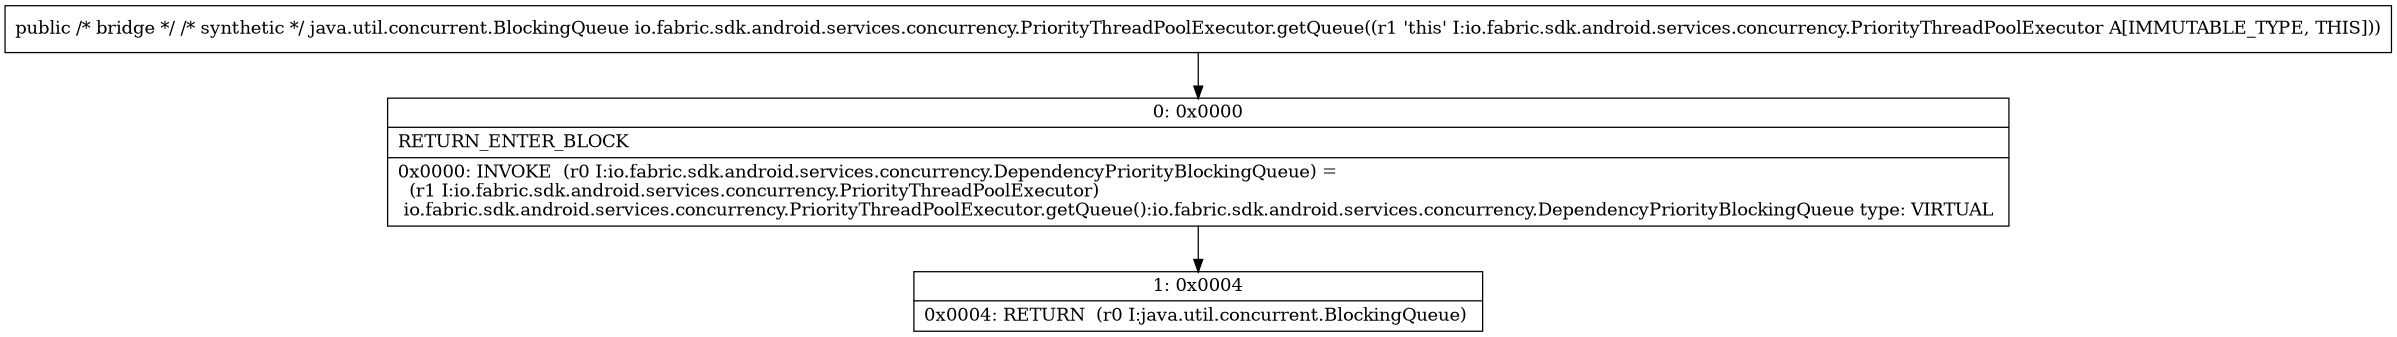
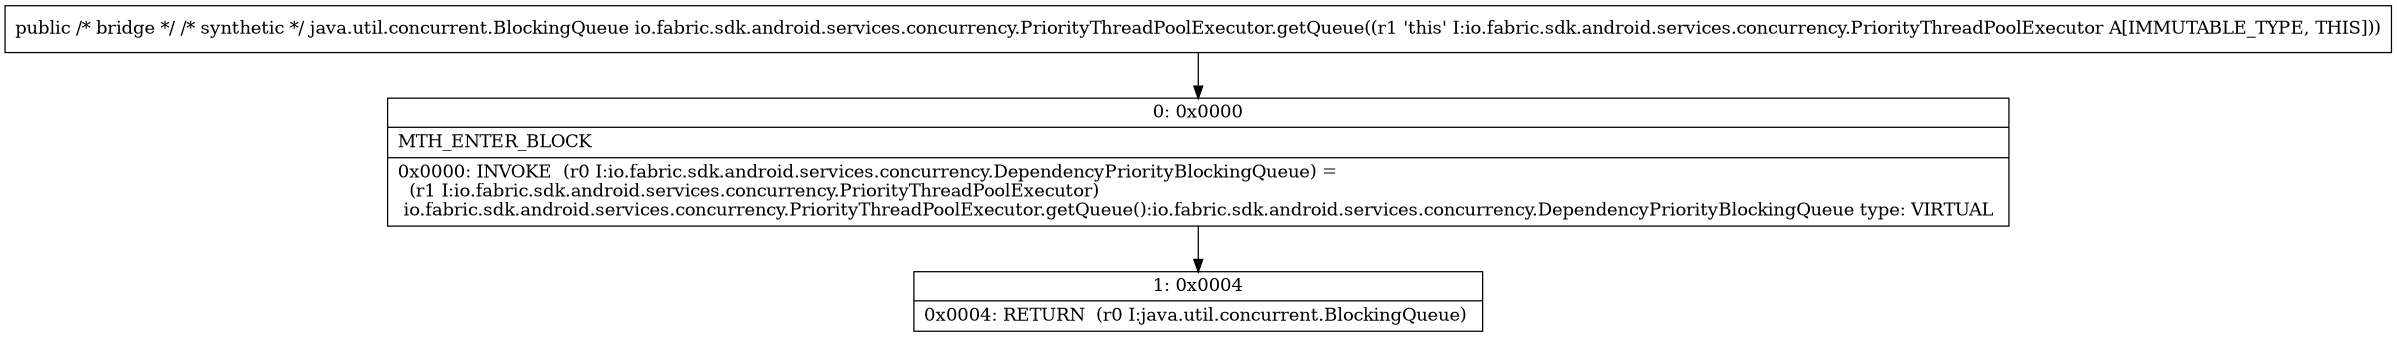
(514, 142) -> (495, 142)
